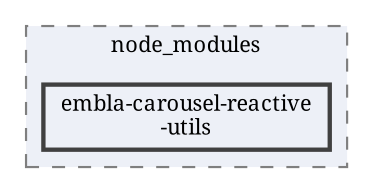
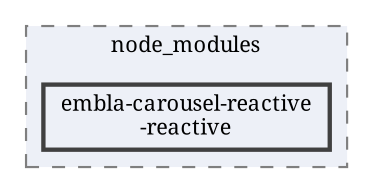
(187, 117) -> (187, 117)
